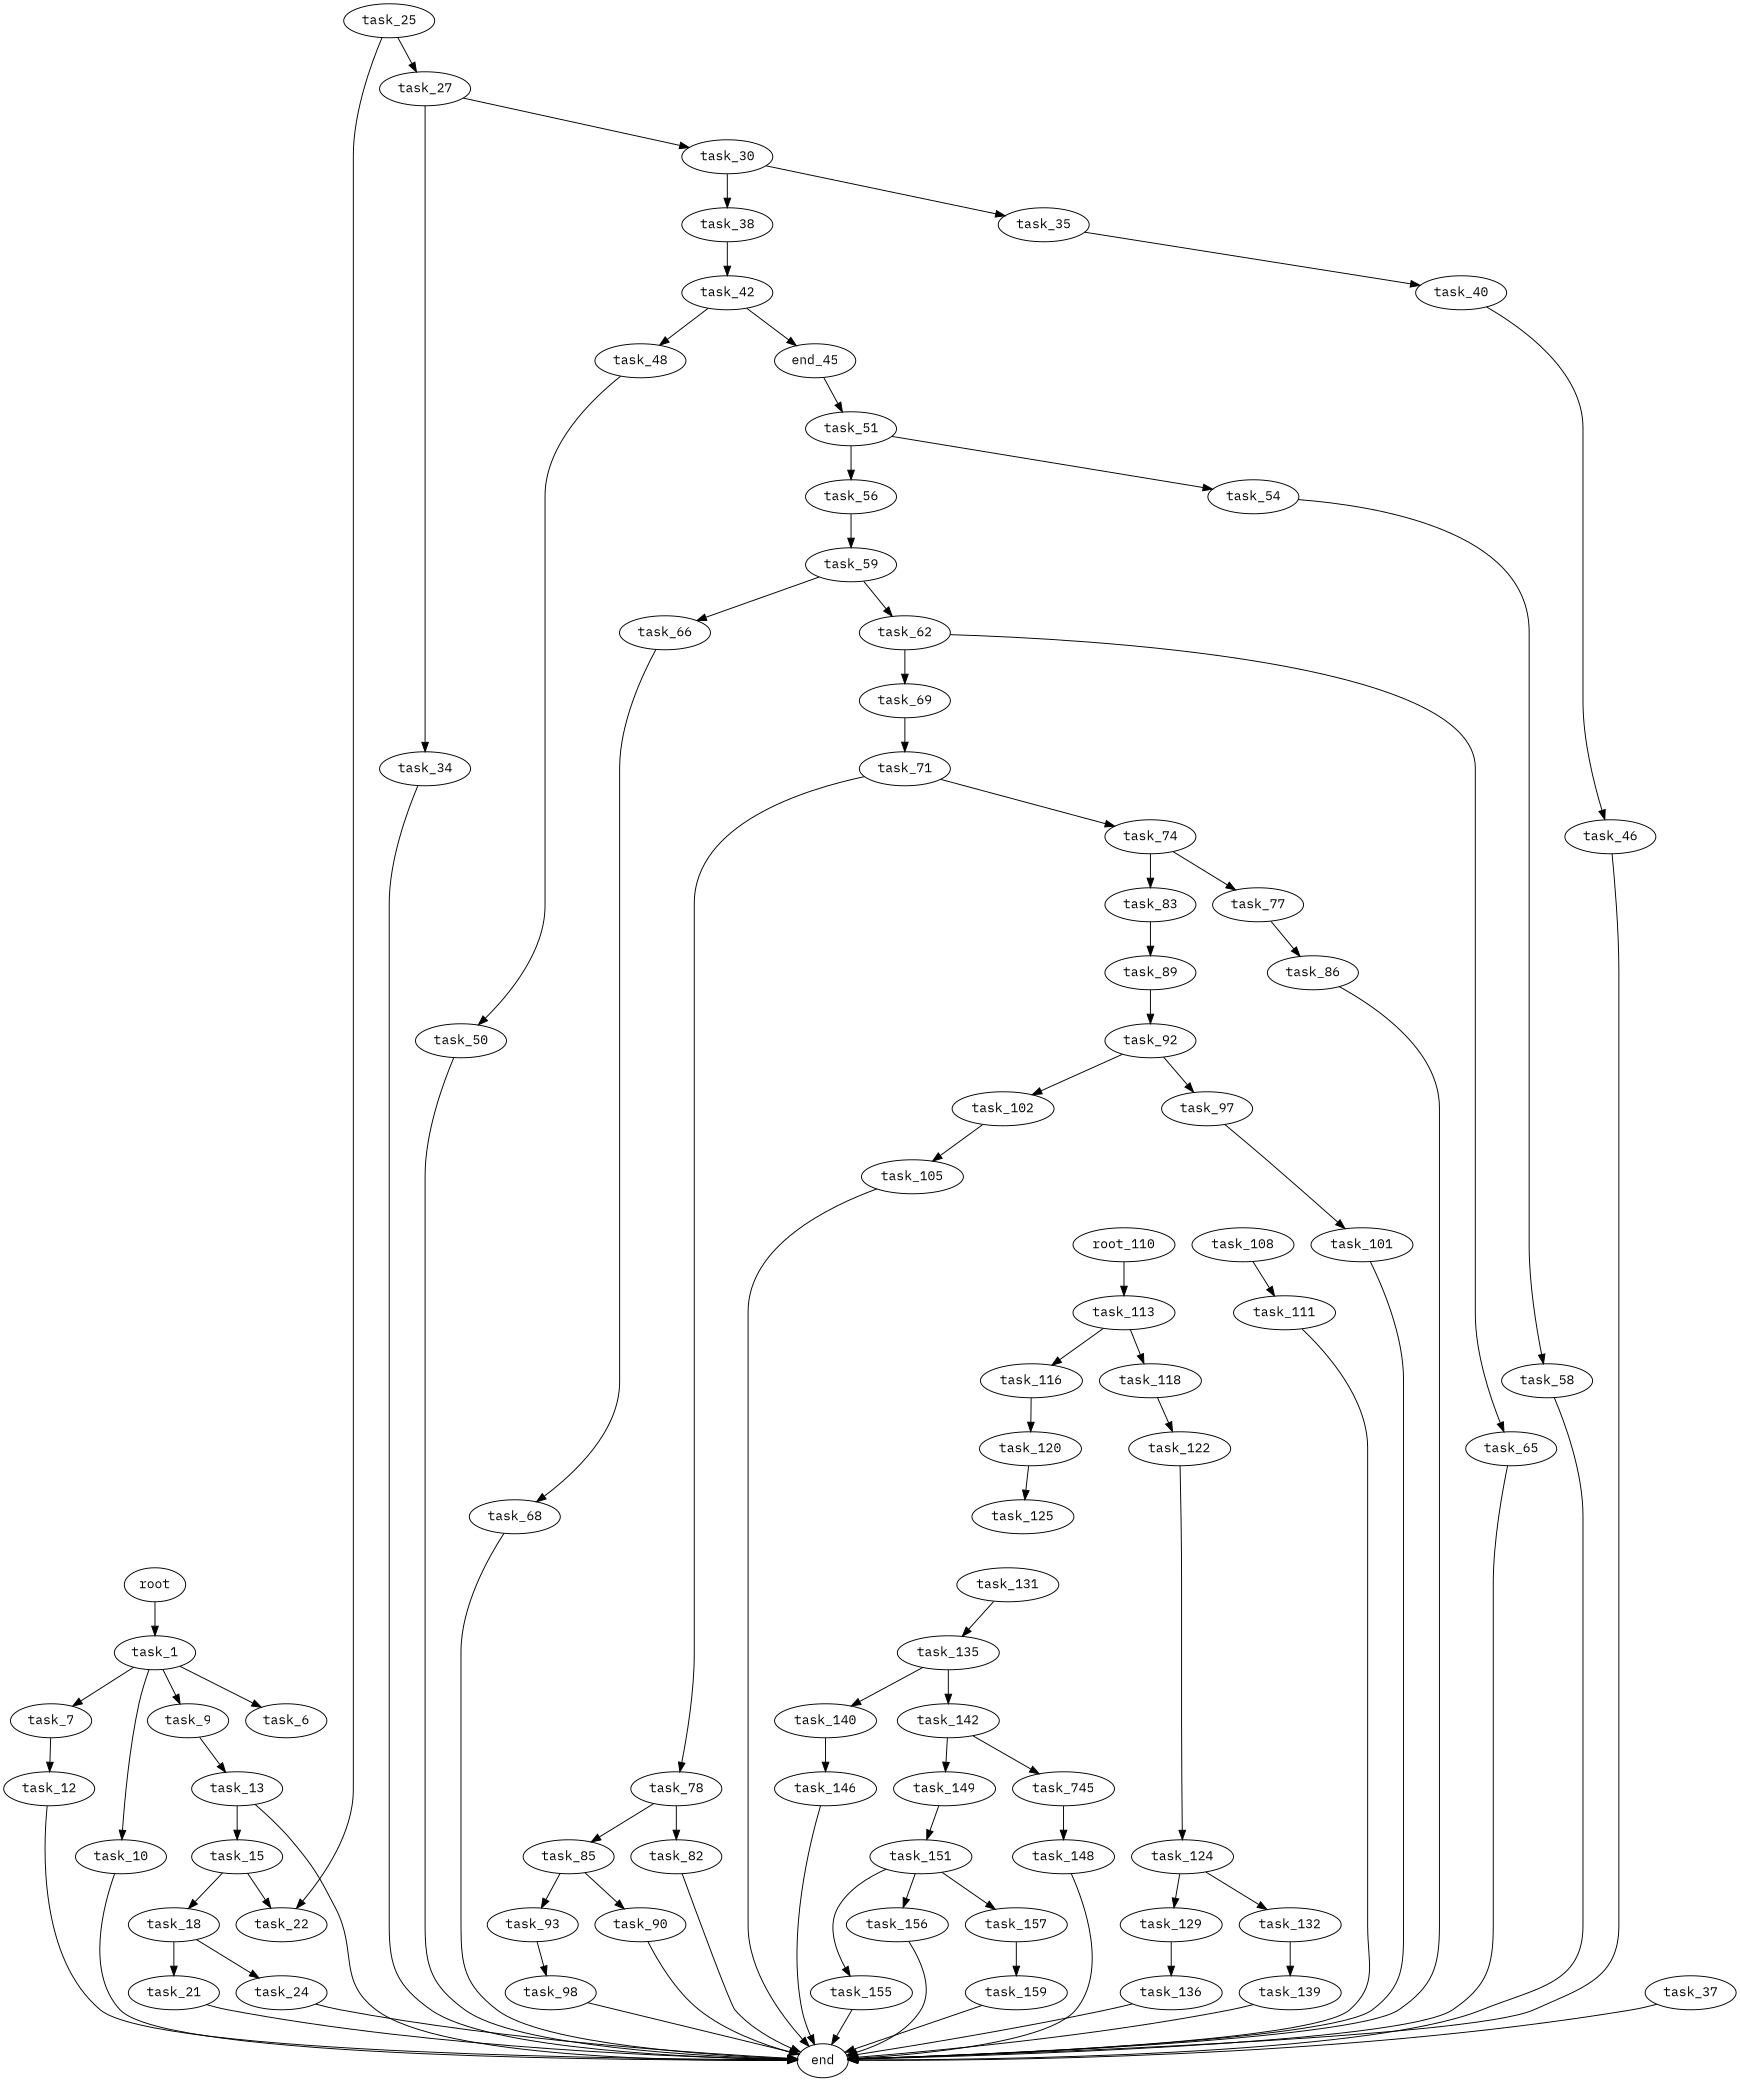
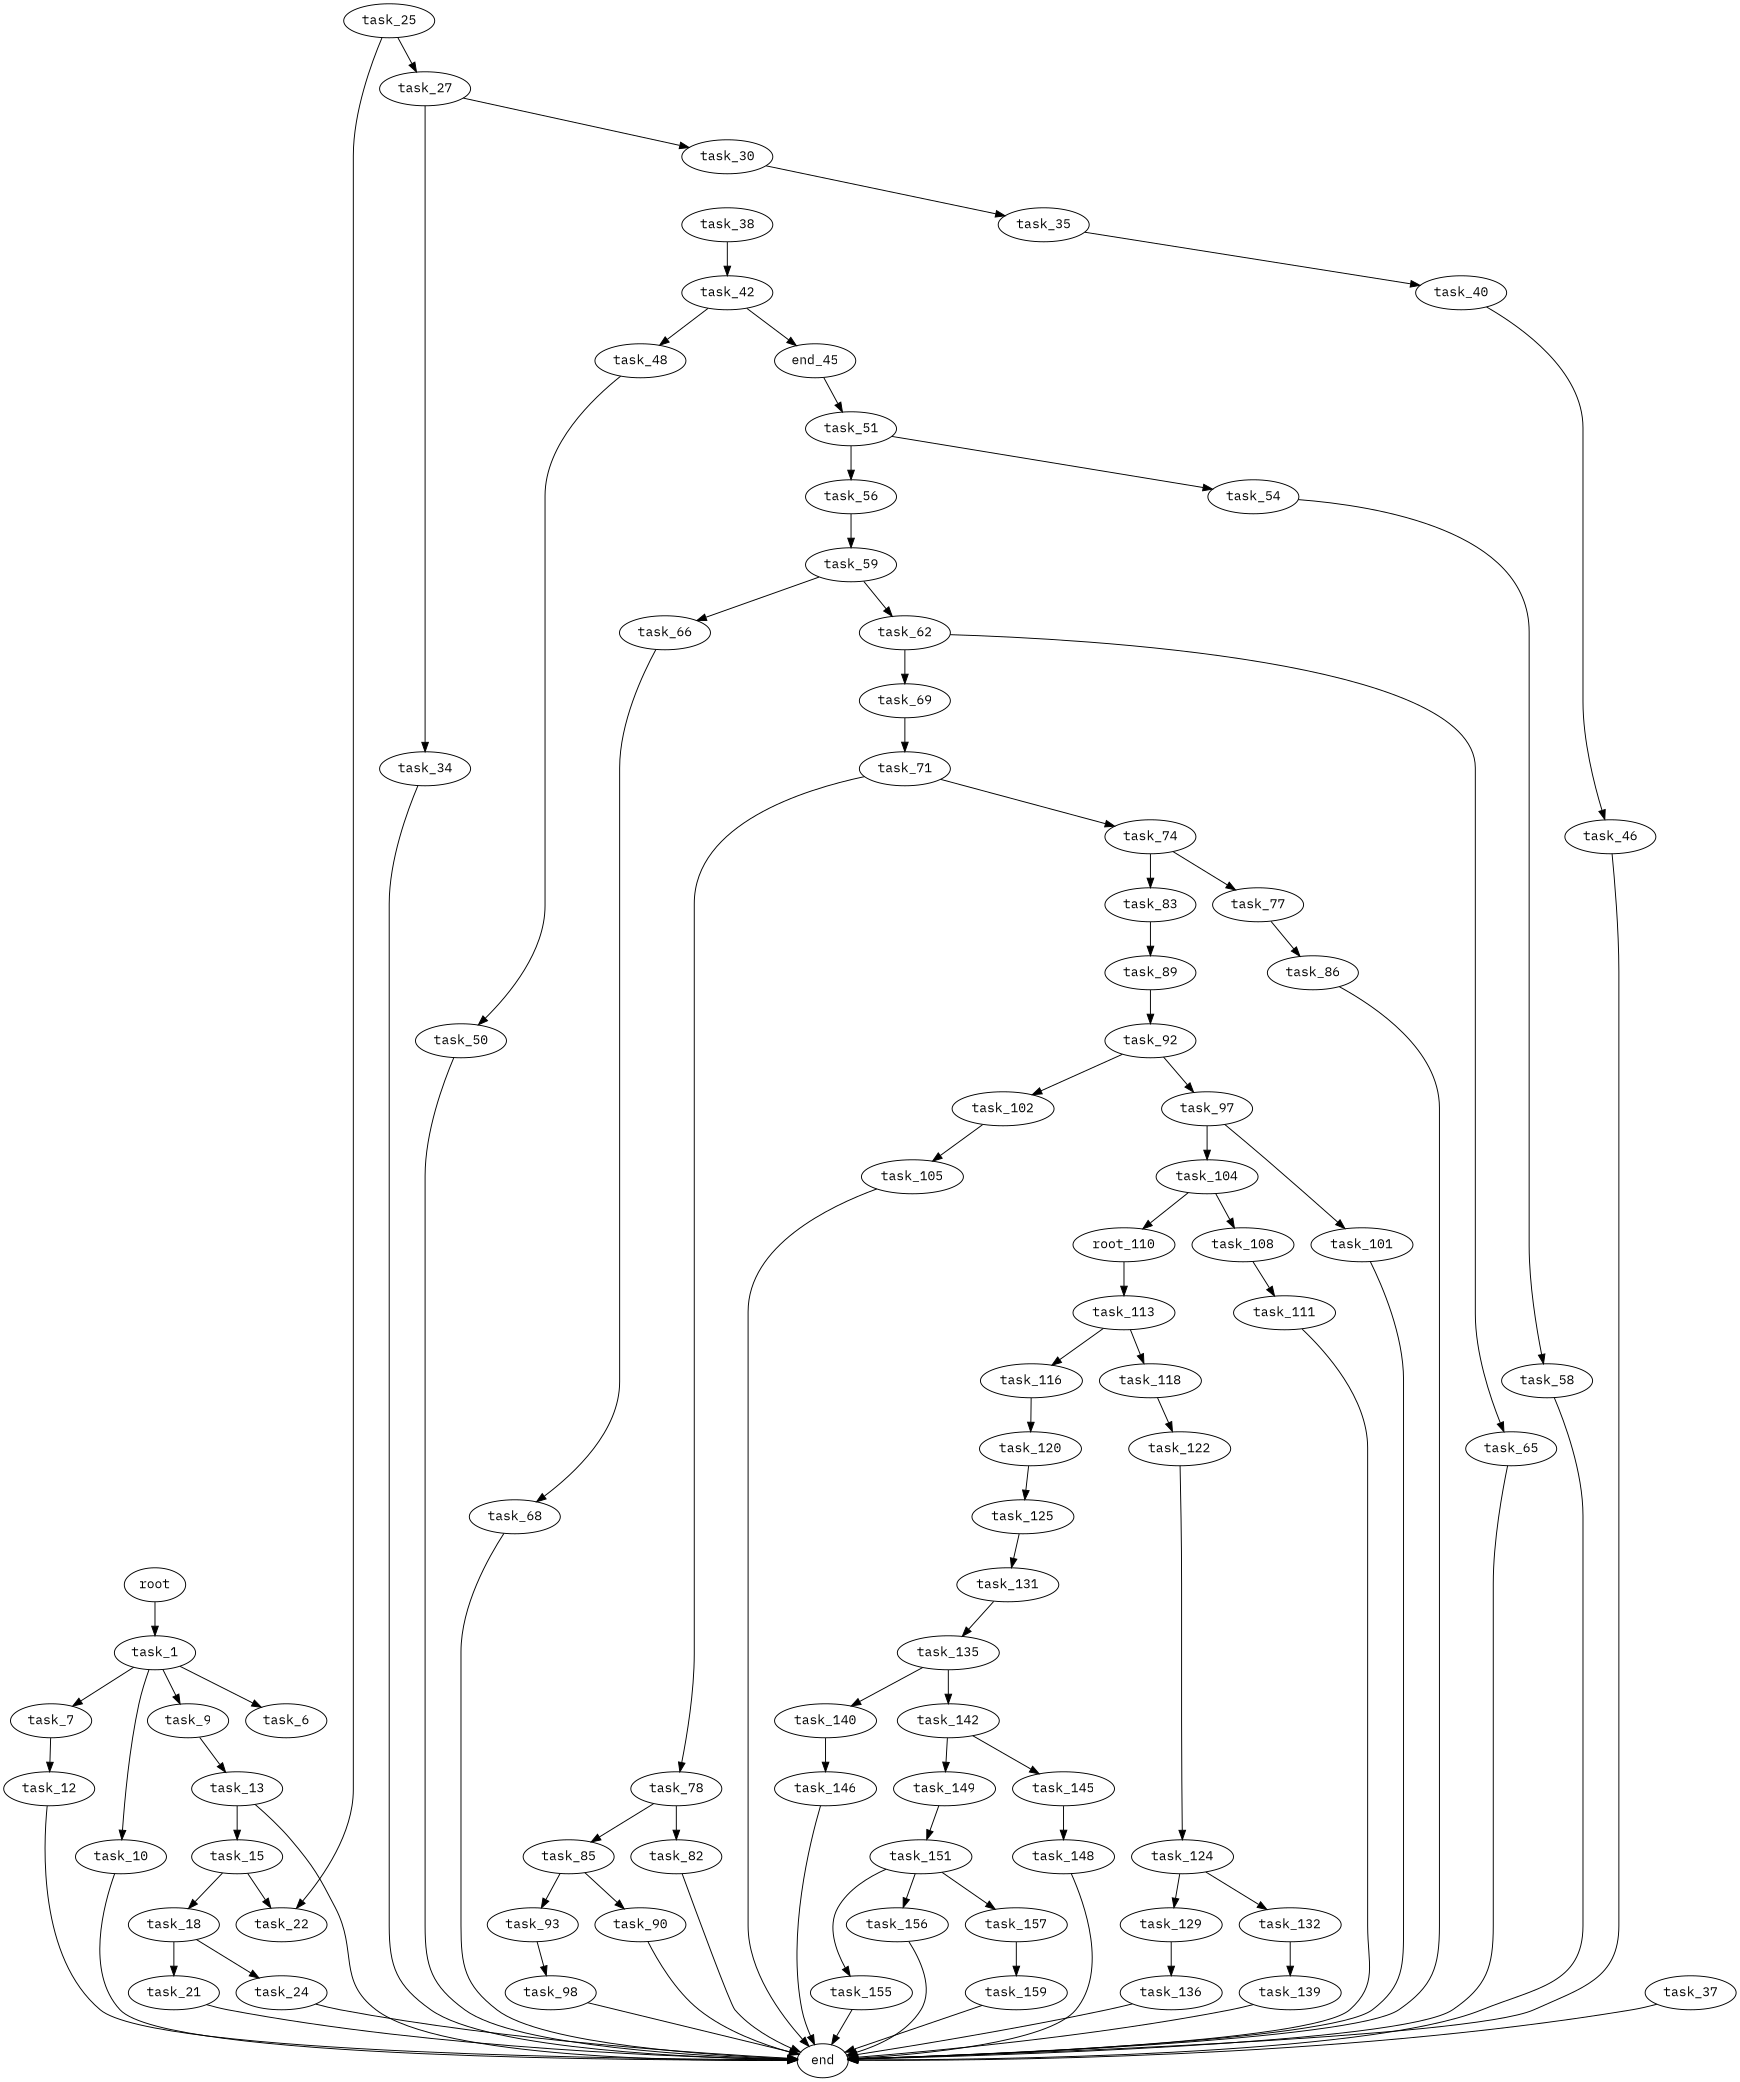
(727, 186) -> none
none -> (1207, 1177)
none -> (1016, 1546)
(1064, 1789) -> (1064, 1789)
